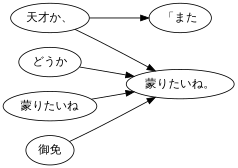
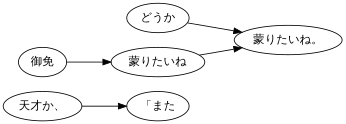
(112, 48) -> none
(109, 122) -> (85, 62)
